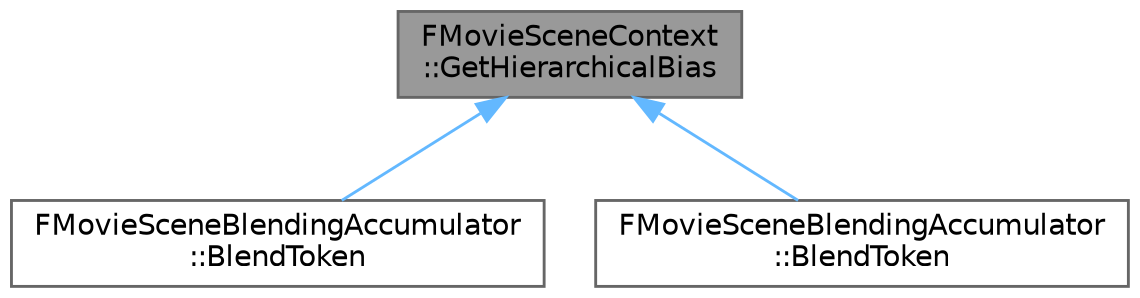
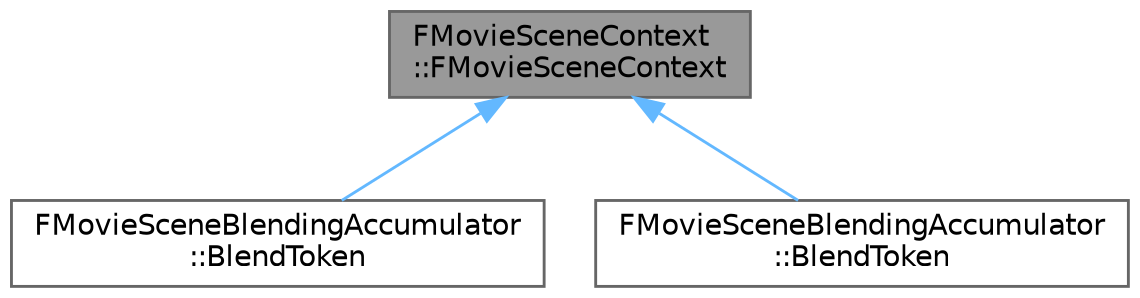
(570, 54) -> (570, 54)
